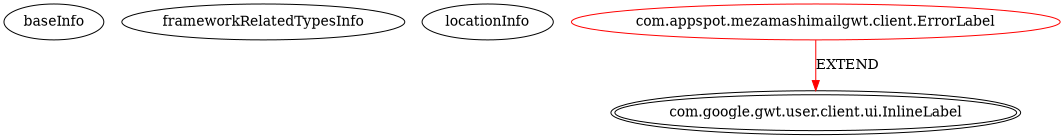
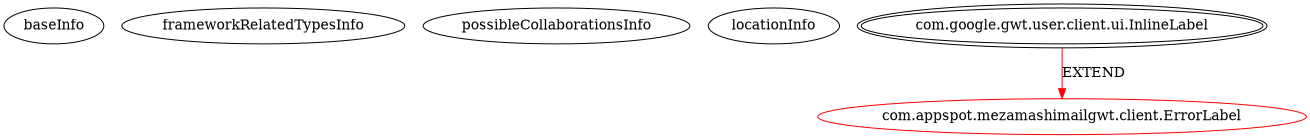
none -> (556, 26)
(816, 60) -> (1062, 68)
